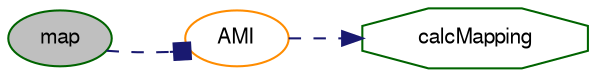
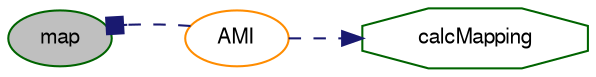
(138, 52) -> (159, 24)
